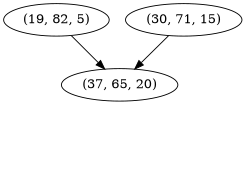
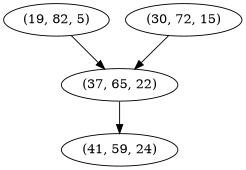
(184, 20) -> (184, 20)
(120, 85) -> (120, 85)
none -> (120, 150)
